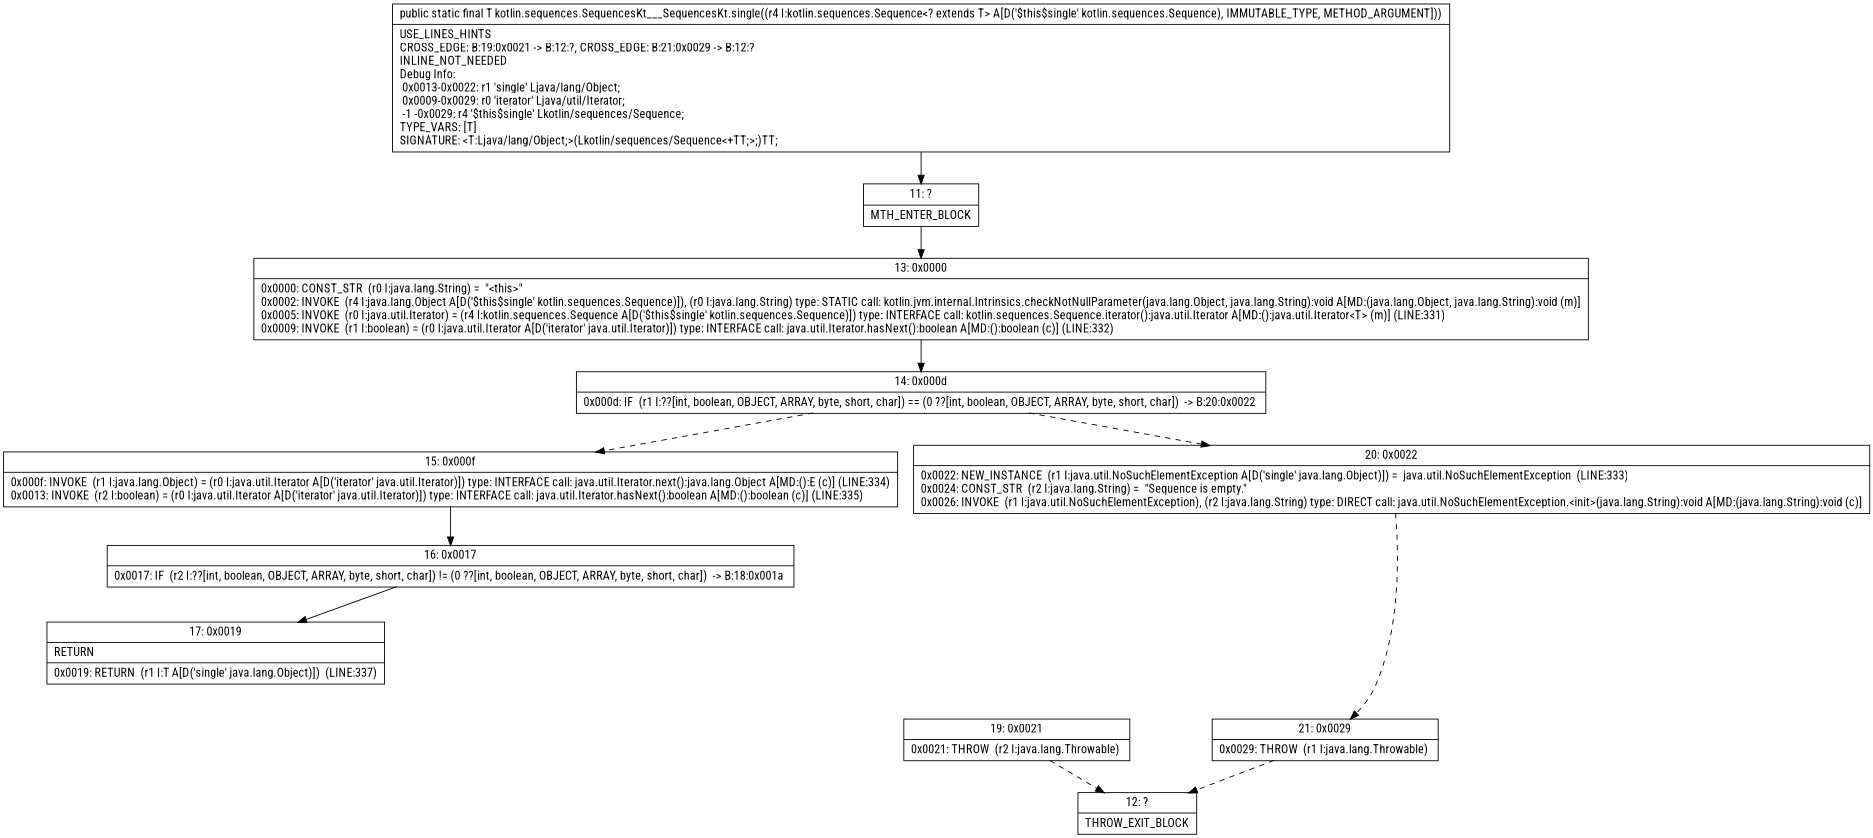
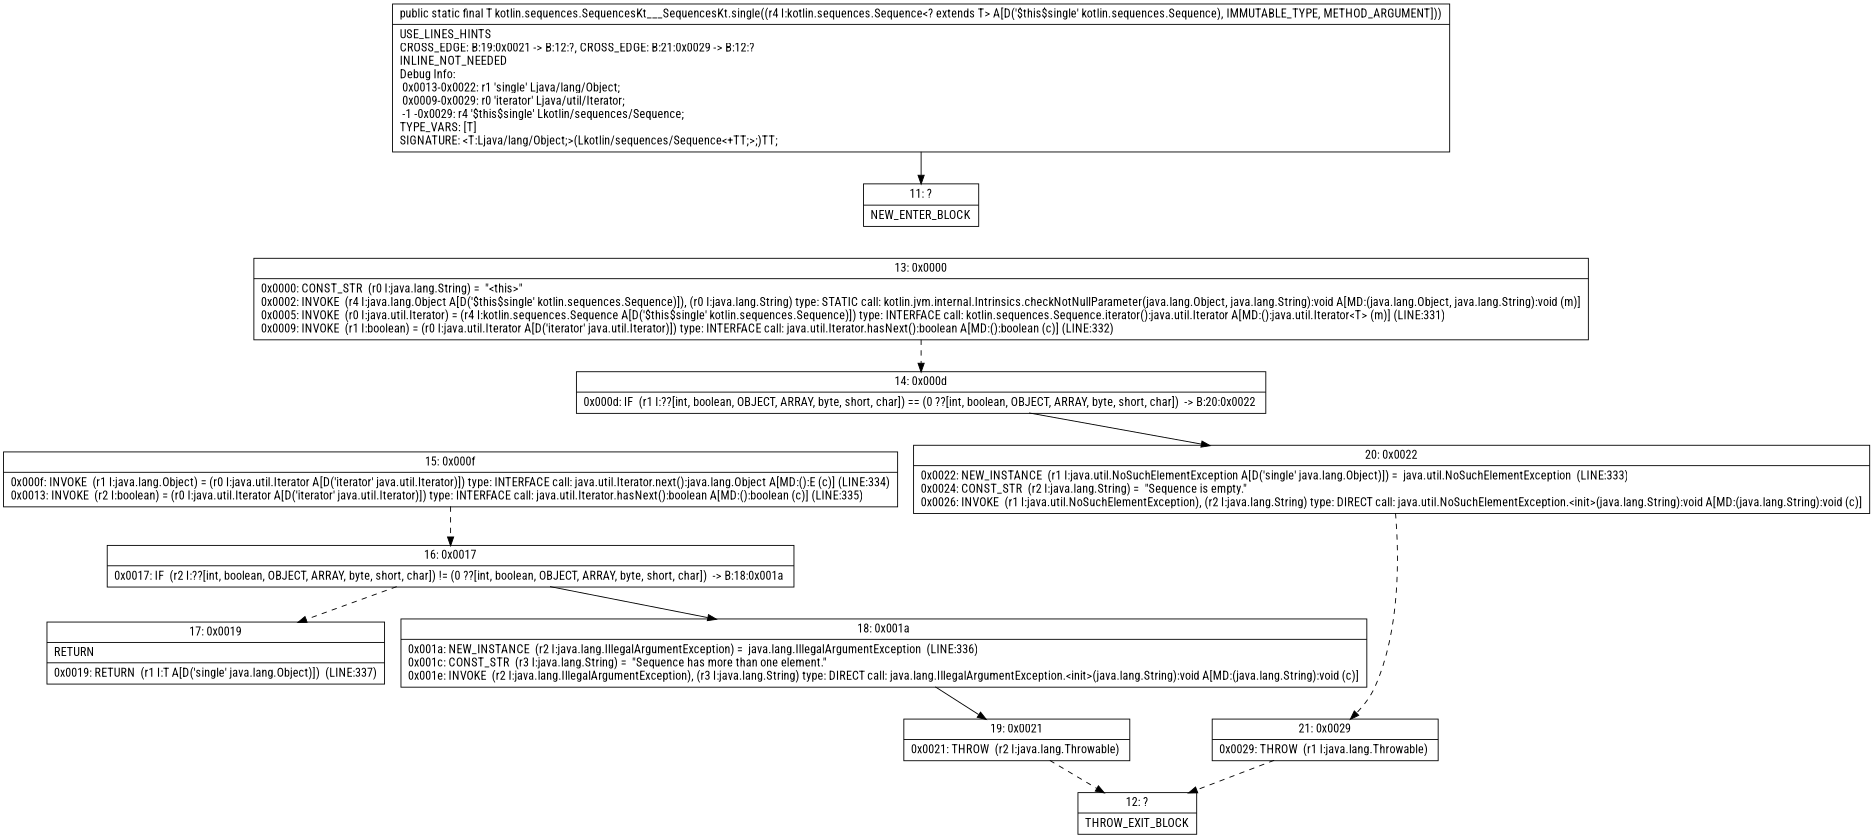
(921, 215) -> (921, 215)
(921, 238) -> none
(921, 351) -> (921, 351)
(1115, 429) -> (1115, 429)
(709, 432) -> none
(451, 522) -> (451, 522)
(351, 603) -> (351, 603)
none -> (884, 653)
